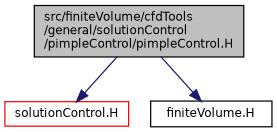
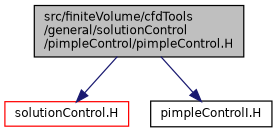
(211, 114) -> (211, 114)
